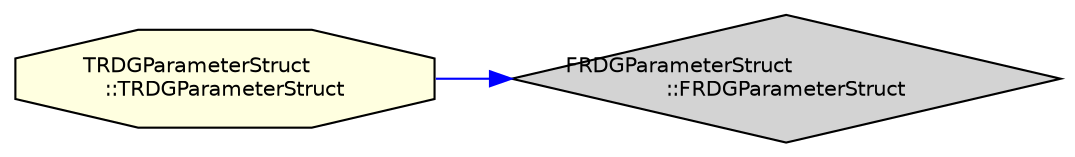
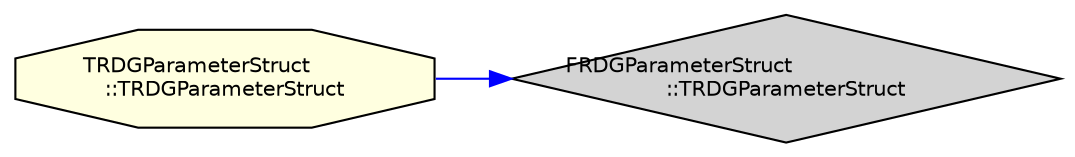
(786, 79) -> (786, 79)
